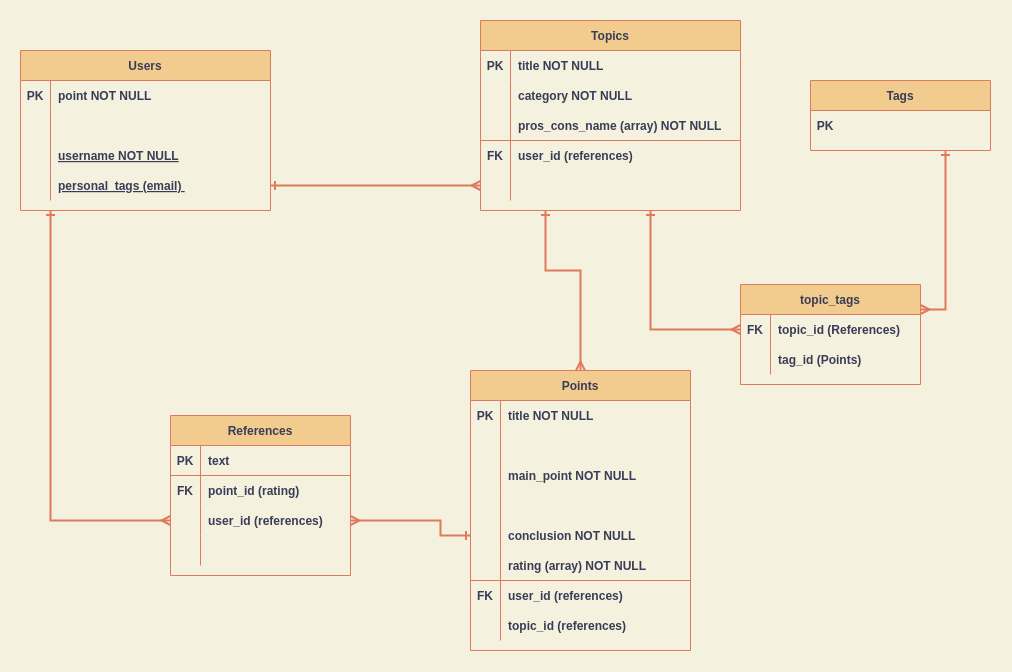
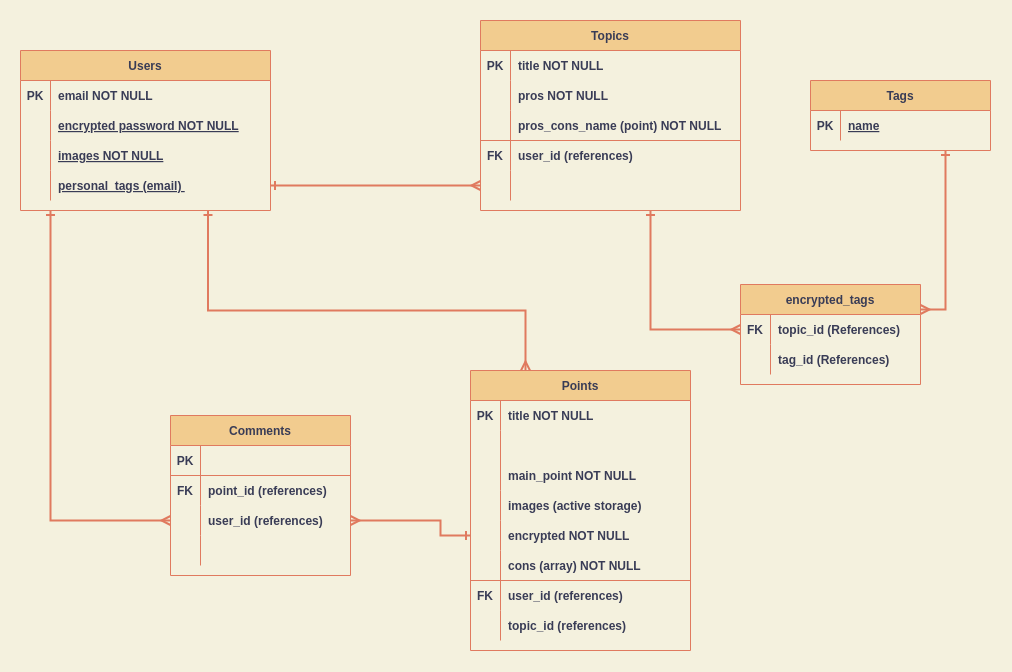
(100, 96) -> (99, 96)
(572, 96) -> (559, 96)
none -> (161, 126)
(617, 126) -> (616, 126)
none -> (916, 126)
(112, 156) -> (104, 156)
(581, 274) -> none
(830, 300) -> (830, 300)
none -> (347, 311)
(824, 360) -> (839, 360)
(260, 431) -> (260, 431)
(276, 461) -> none
(259, 491) -> (274, 491)
none -> (596, 506)
(566, 536) -> (565, 536)
(579, 566) -> (574, 566)
